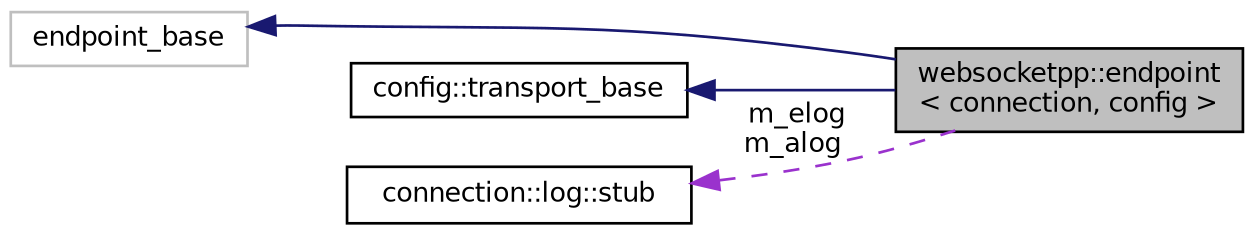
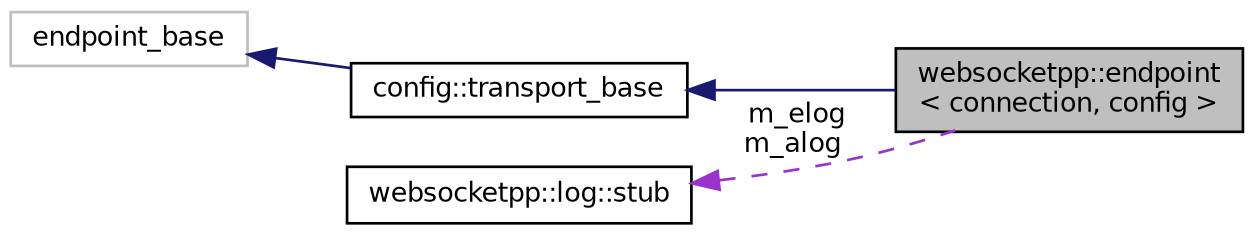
(586, 29) -> (313, 63)
(519, 195) -> (519, 195)
